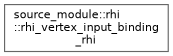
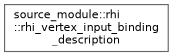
(86, 28) -> (86, 28)
